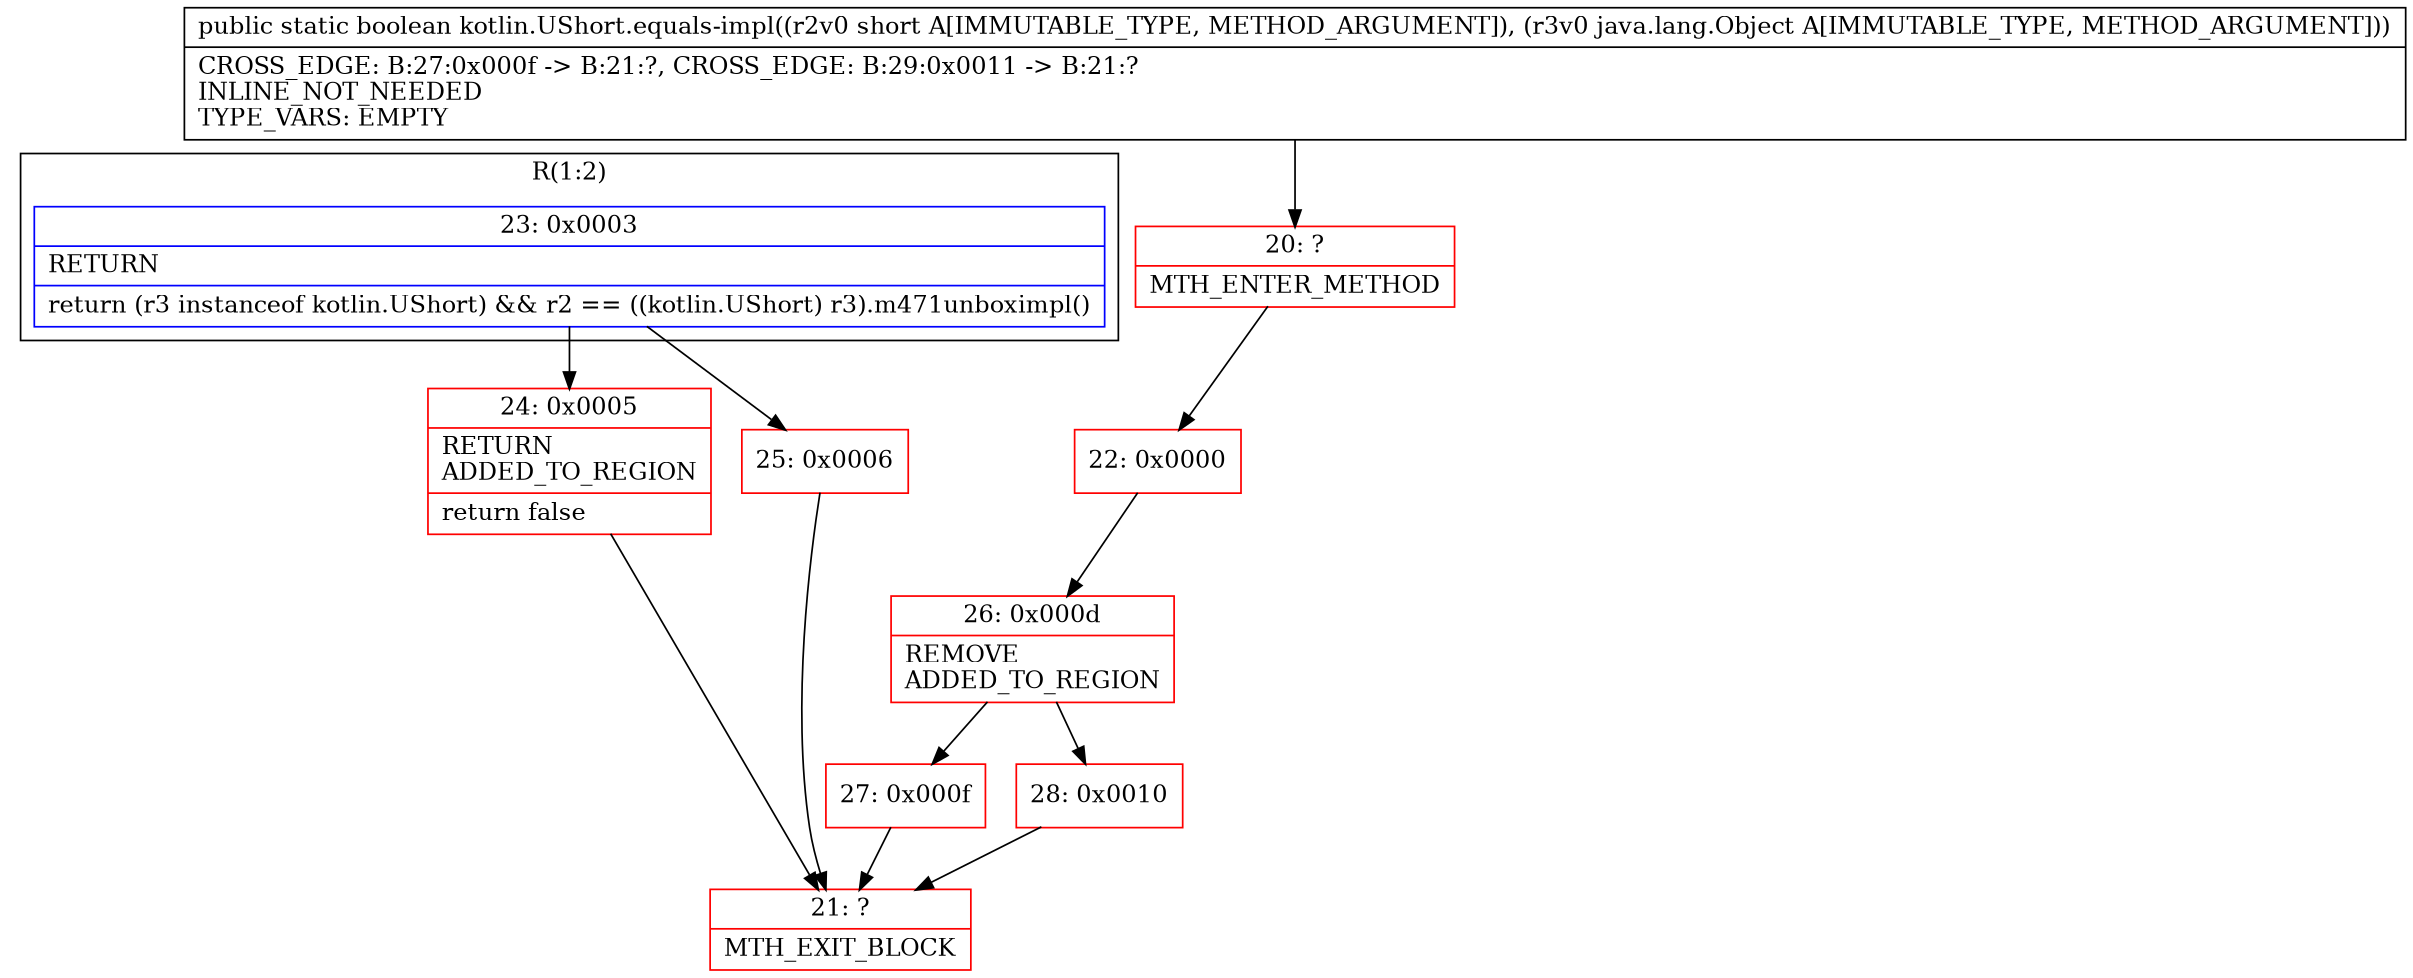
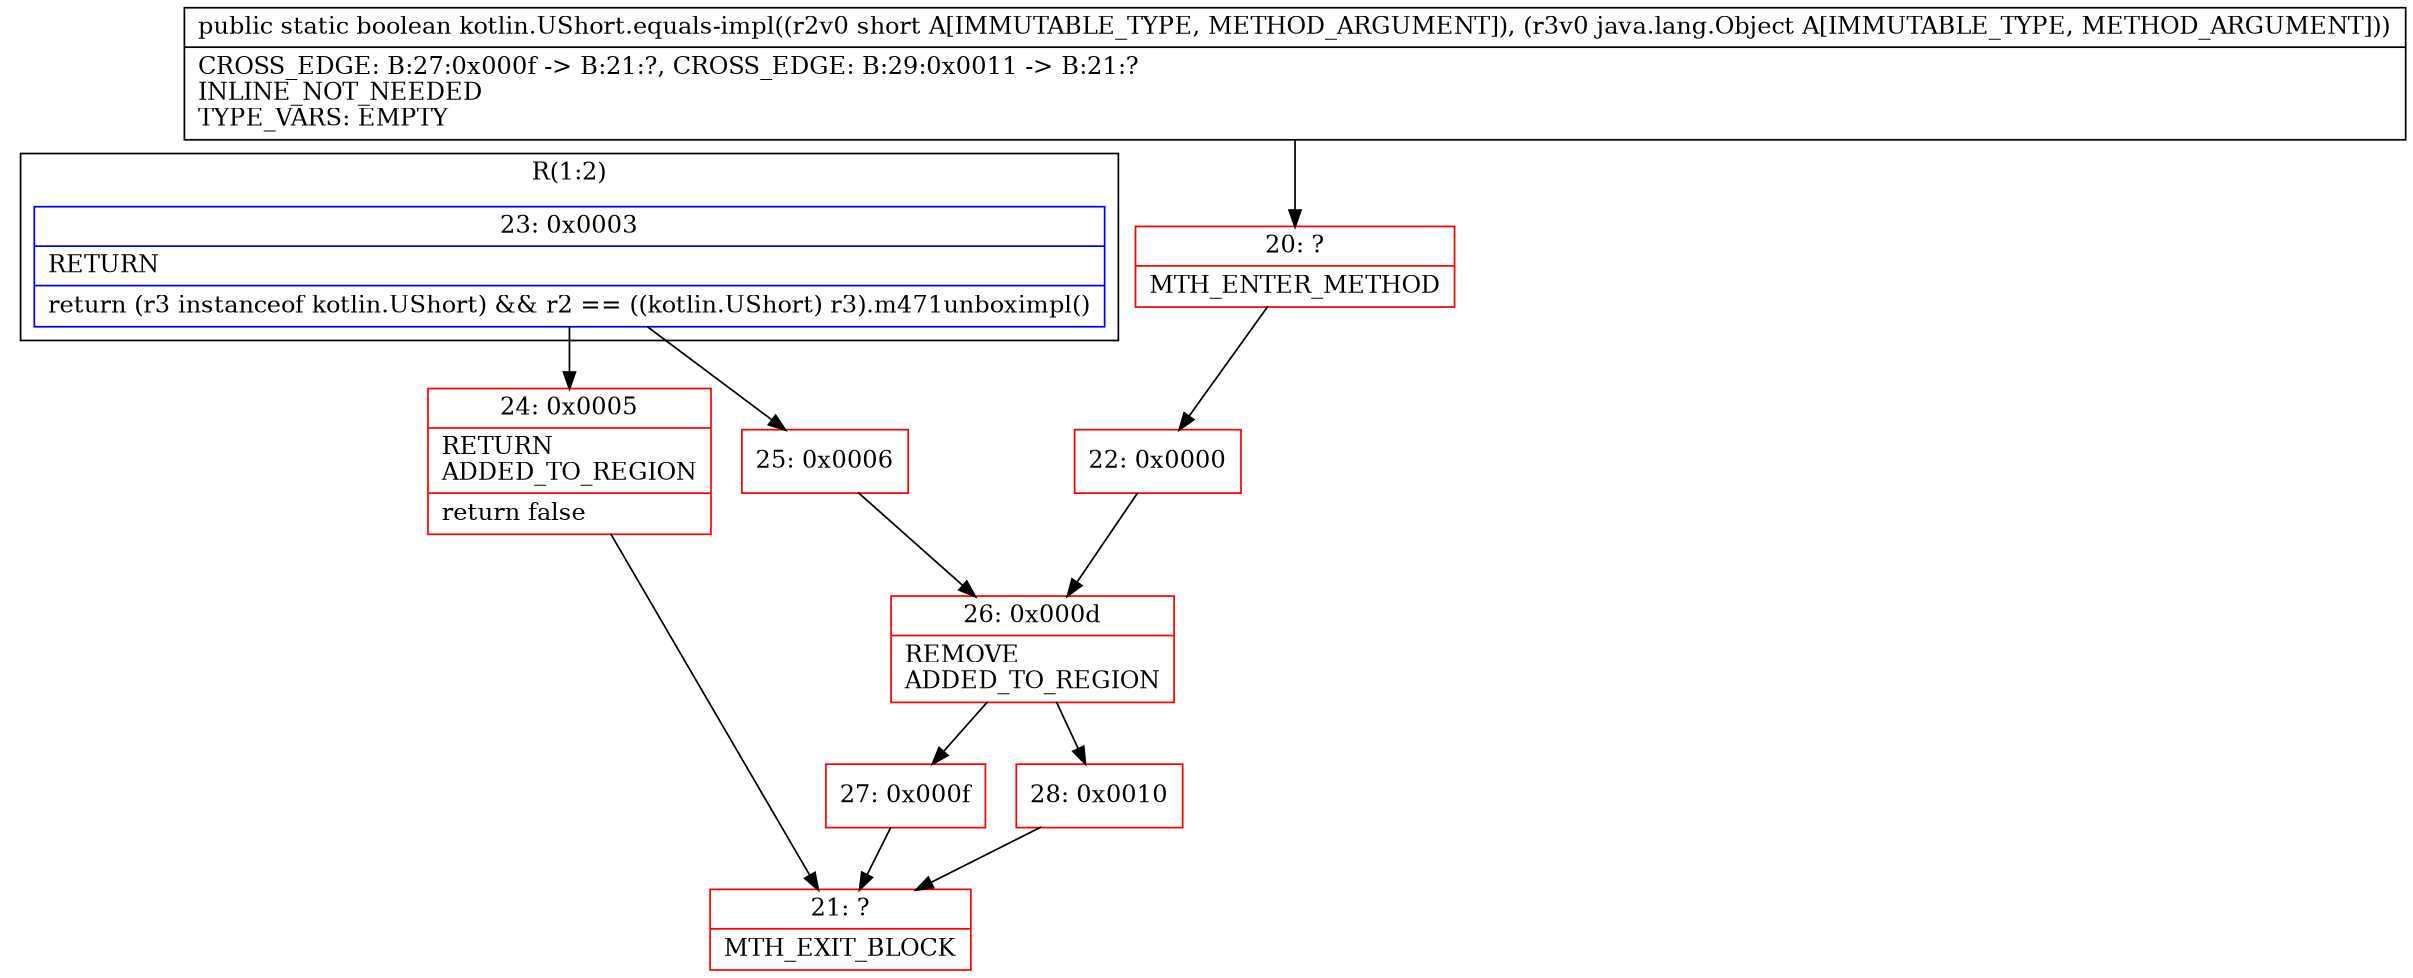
(802, 683) -> (910, 539)
